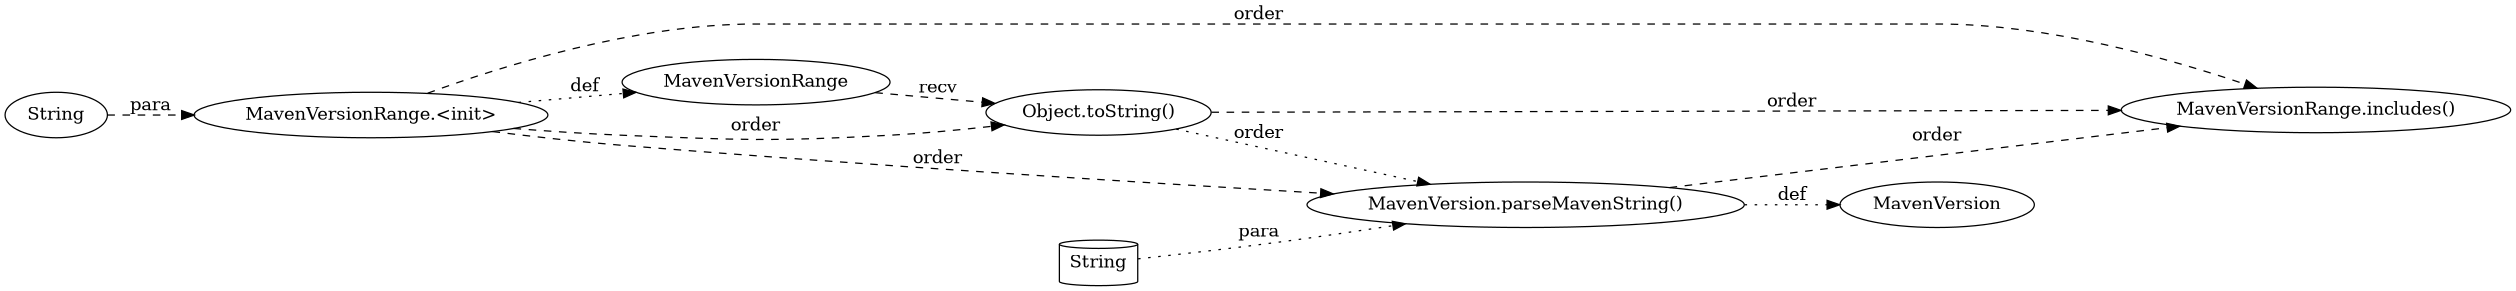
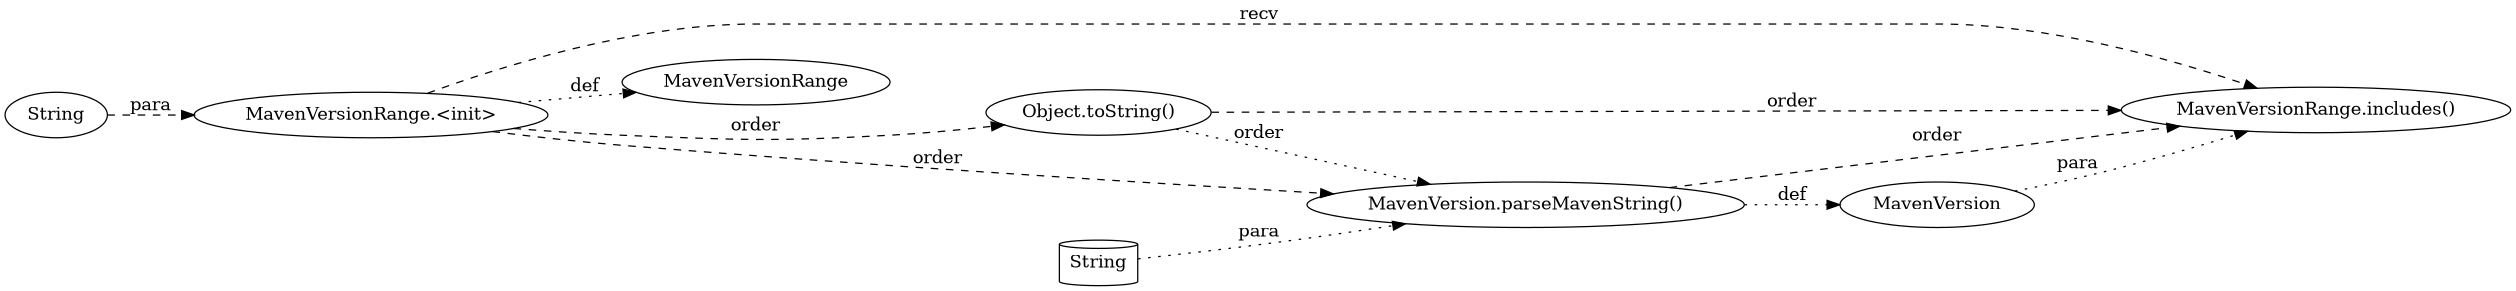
(1259, 15) -> (1259, 15)
(929, 97) -> none
none -> (2126, 166)
